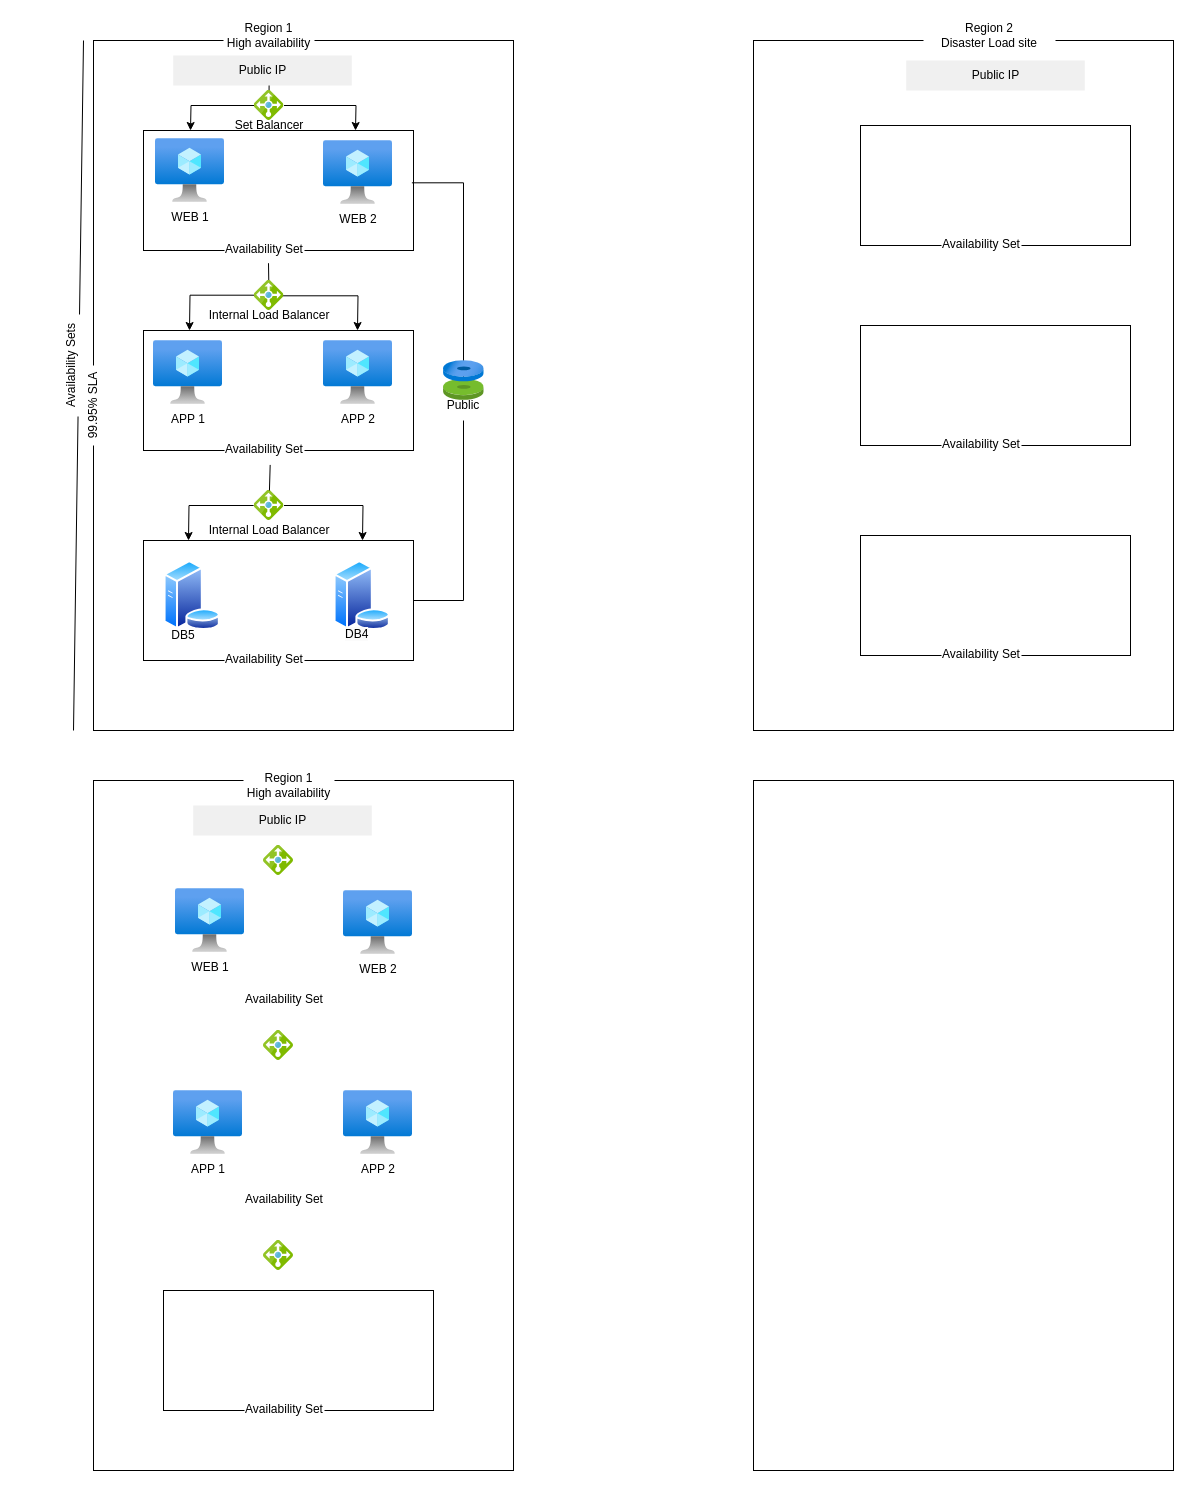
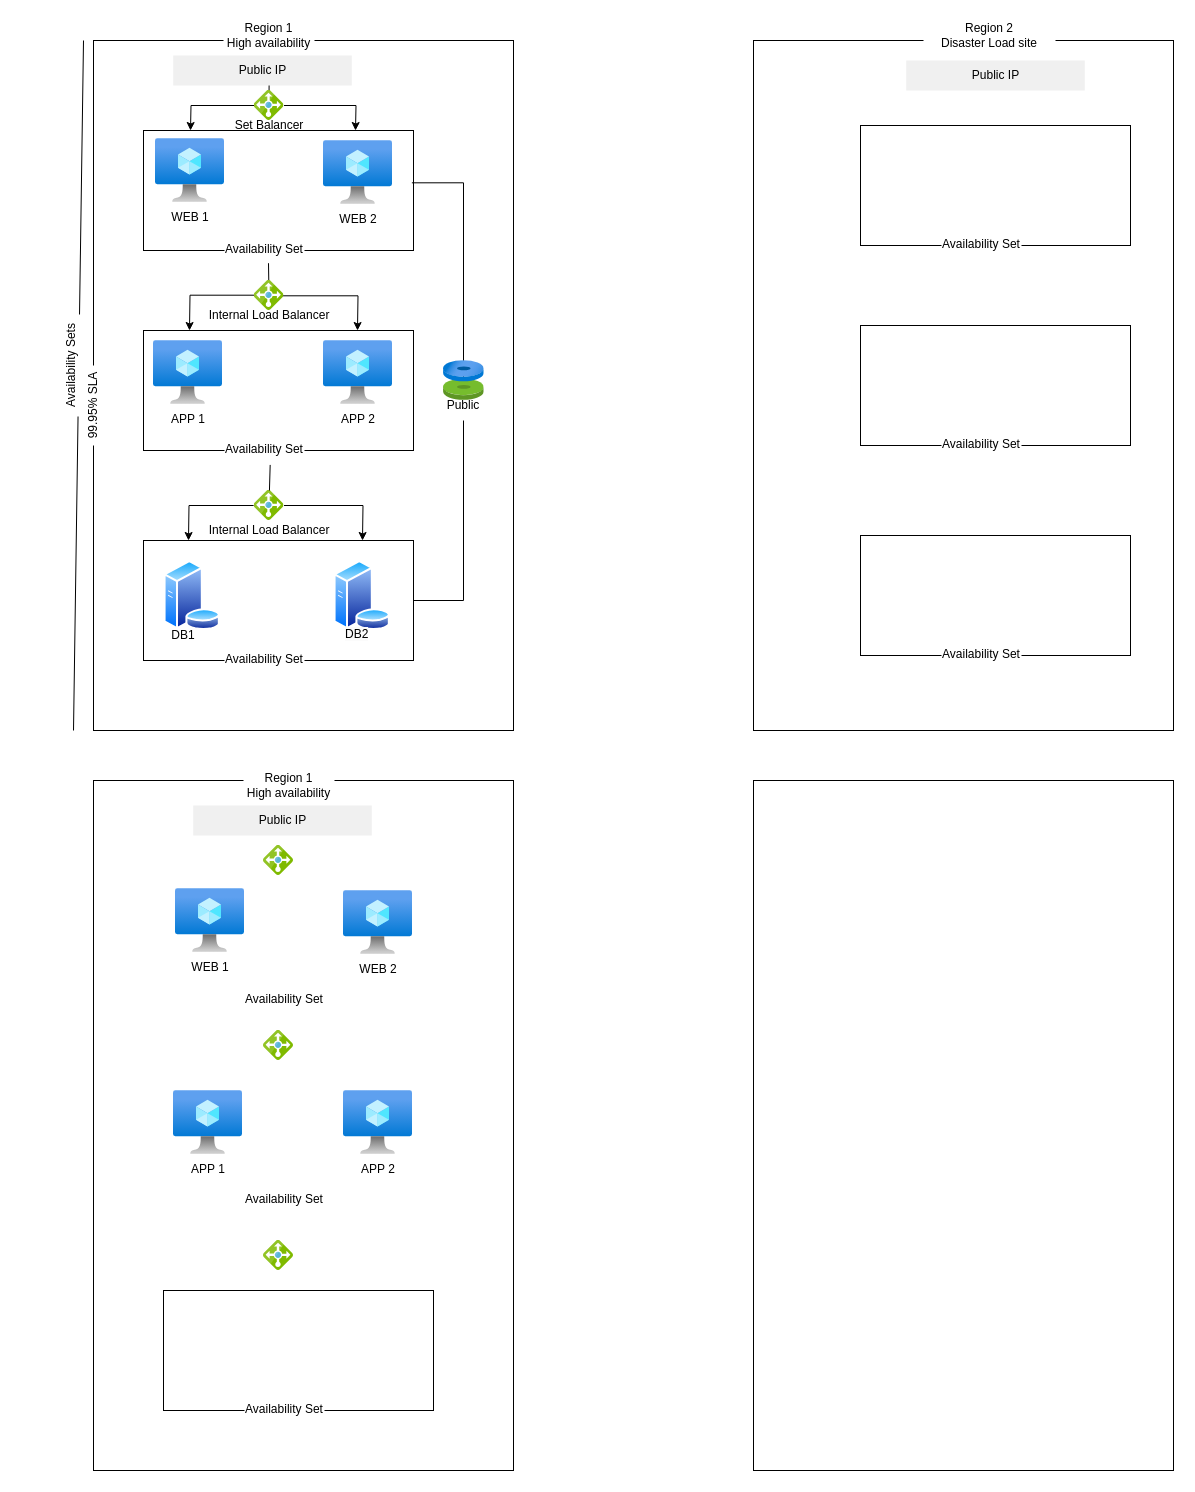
(356, 635) -> (356, 635)
(184, 636) -> (184, 636)
